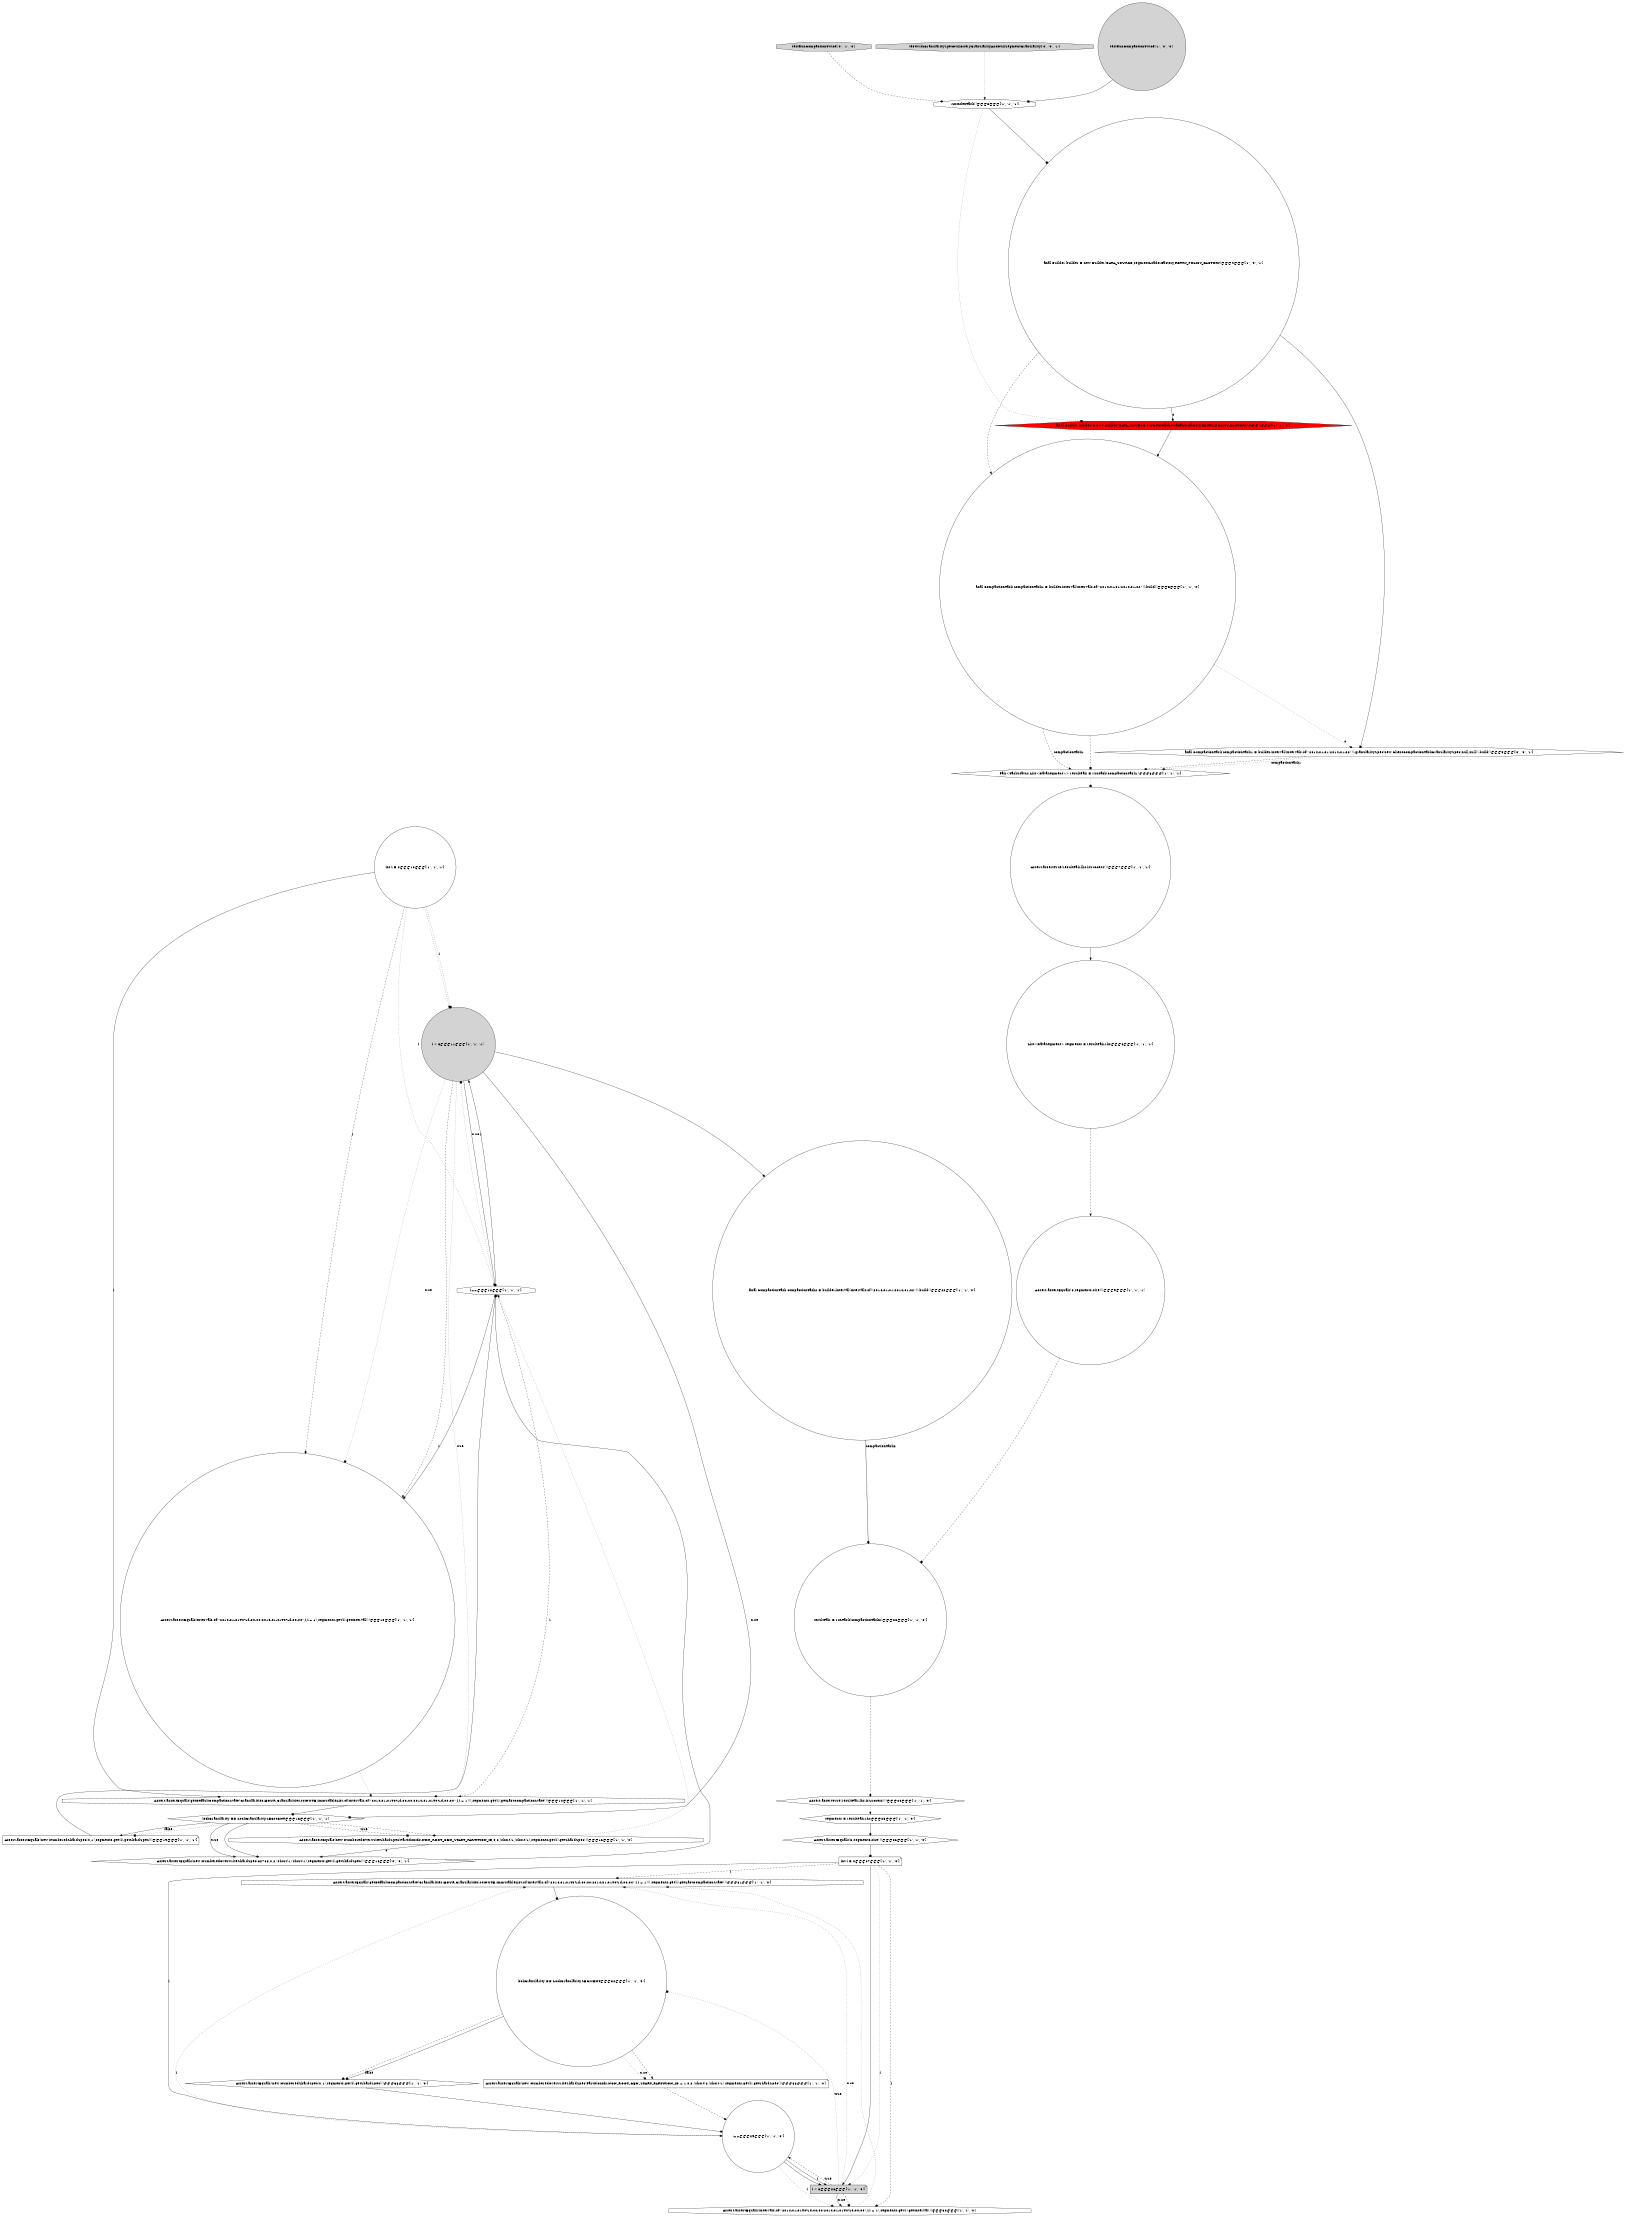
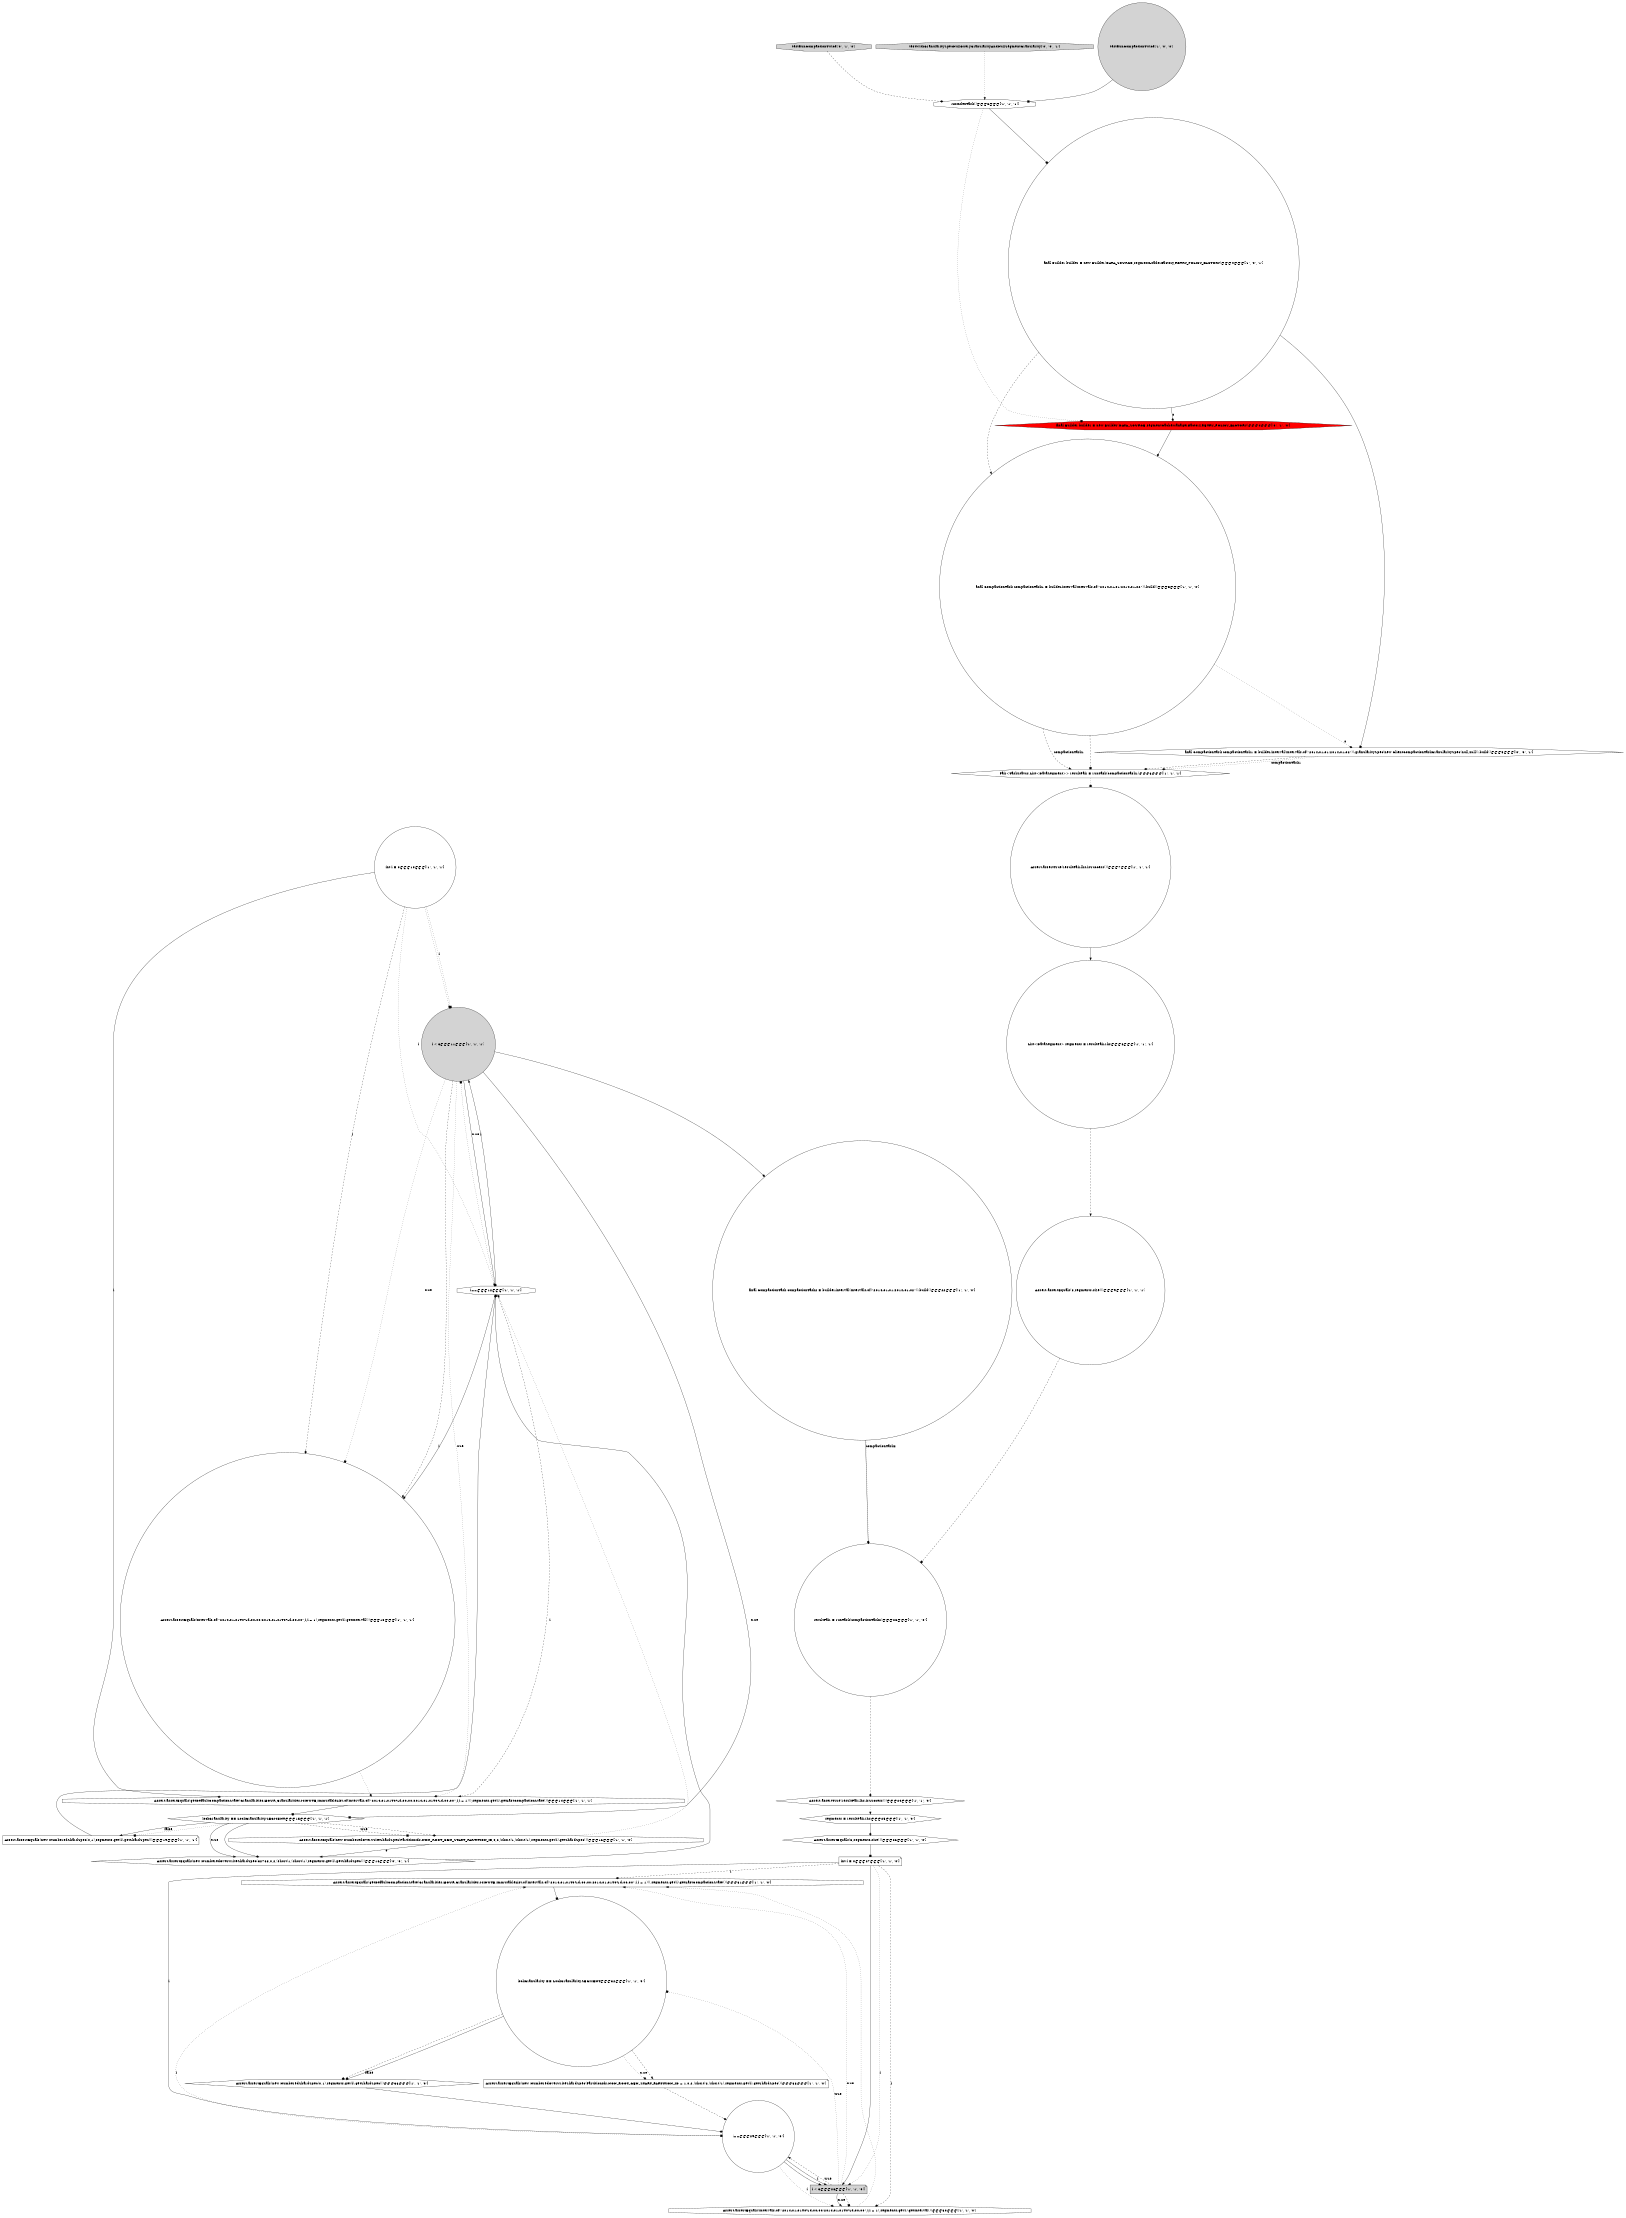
(169, 1927) -> (169, 1927)
